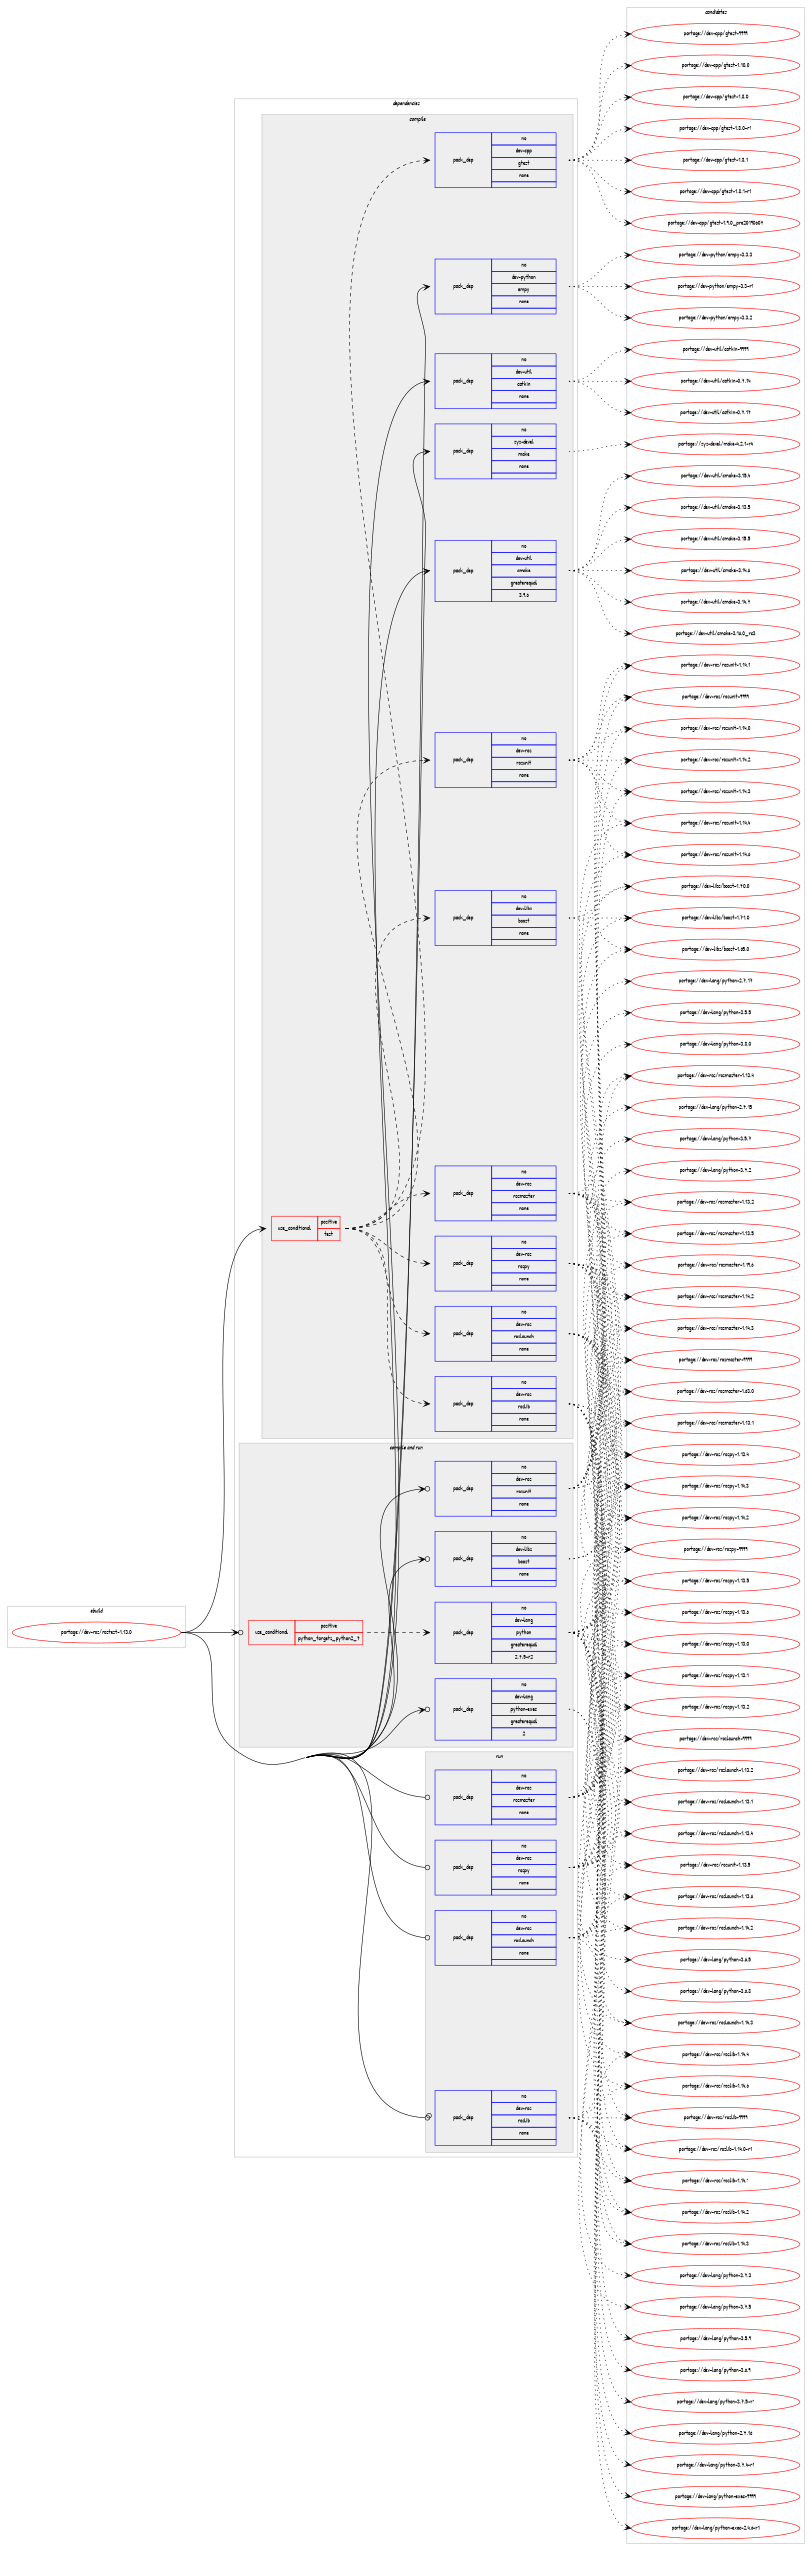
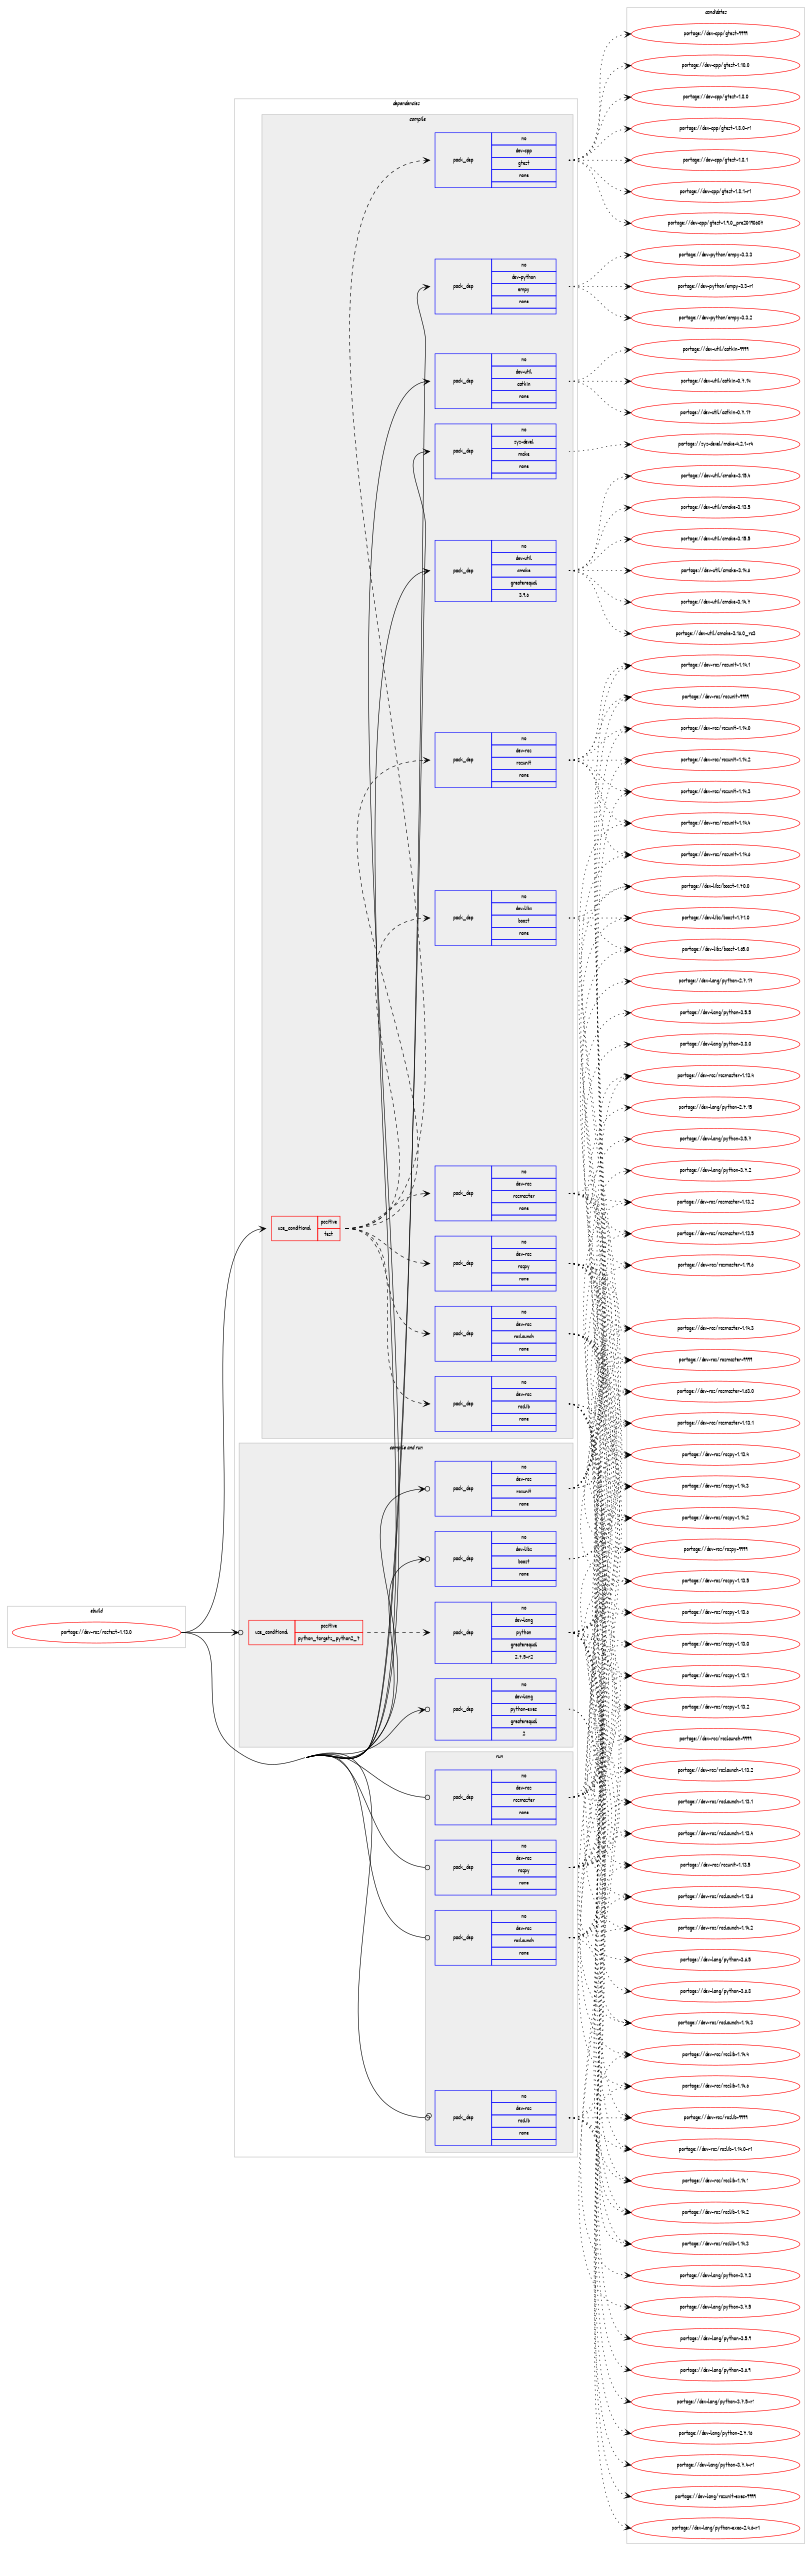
(716, 1297) -> none
(716, 2497) -> (716, 2497)
